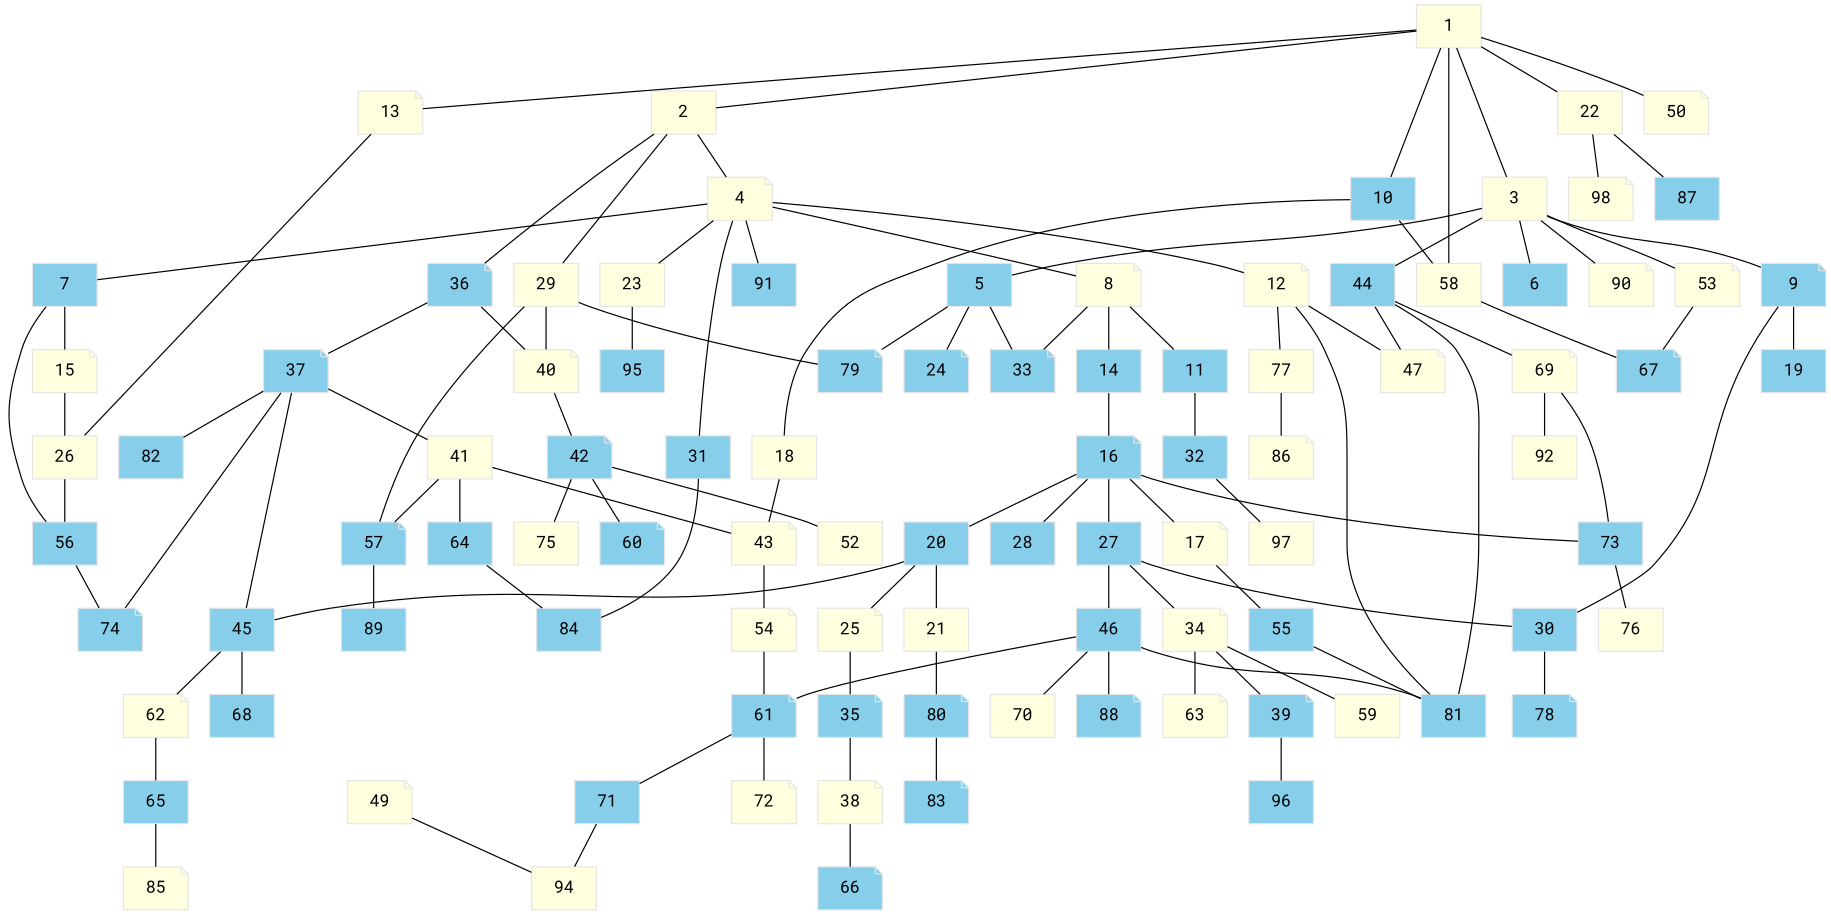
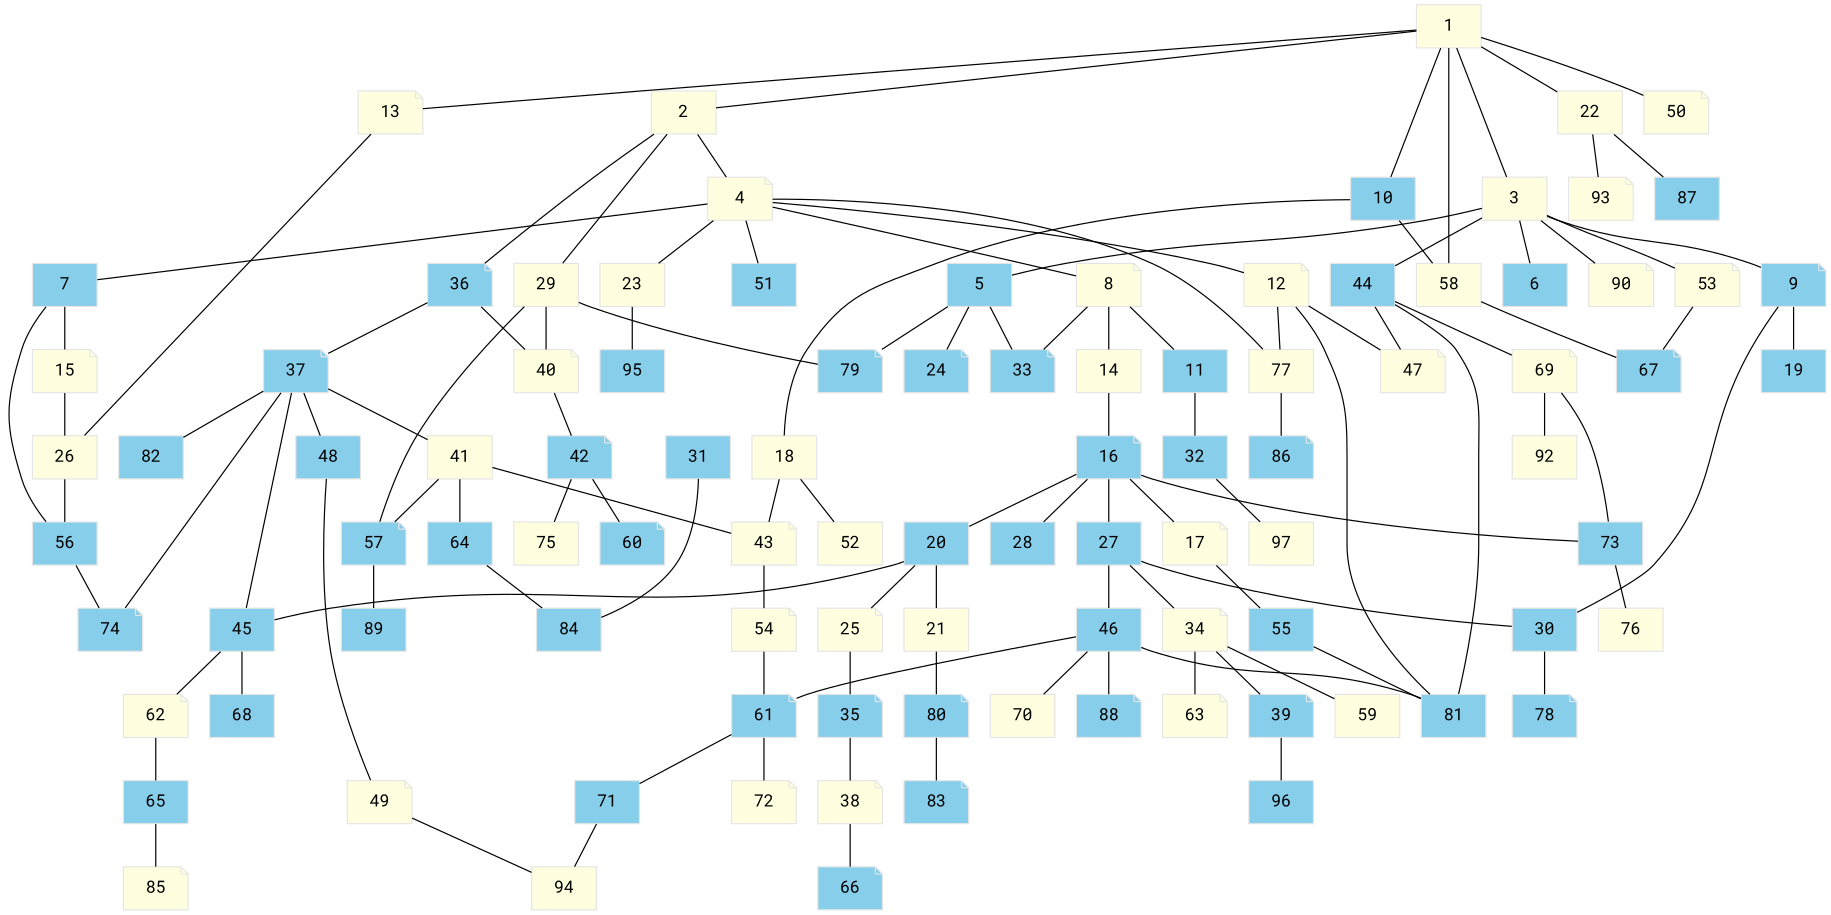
(1601, 199) -> (1601, 199)
(764, 285) -> (764, 285)
(710, 327) -> (1022, 223)
(1109, 371) -> (1109, 371)
none -> (328, 457)
(1281, 457) -> (1281, 457)
(715, 495) -> (817, 501)
